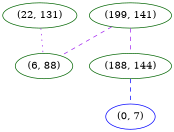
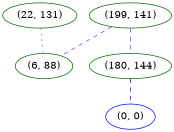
(130, 66) -> (130, 66)
(130, 117) -> (130, 117)
